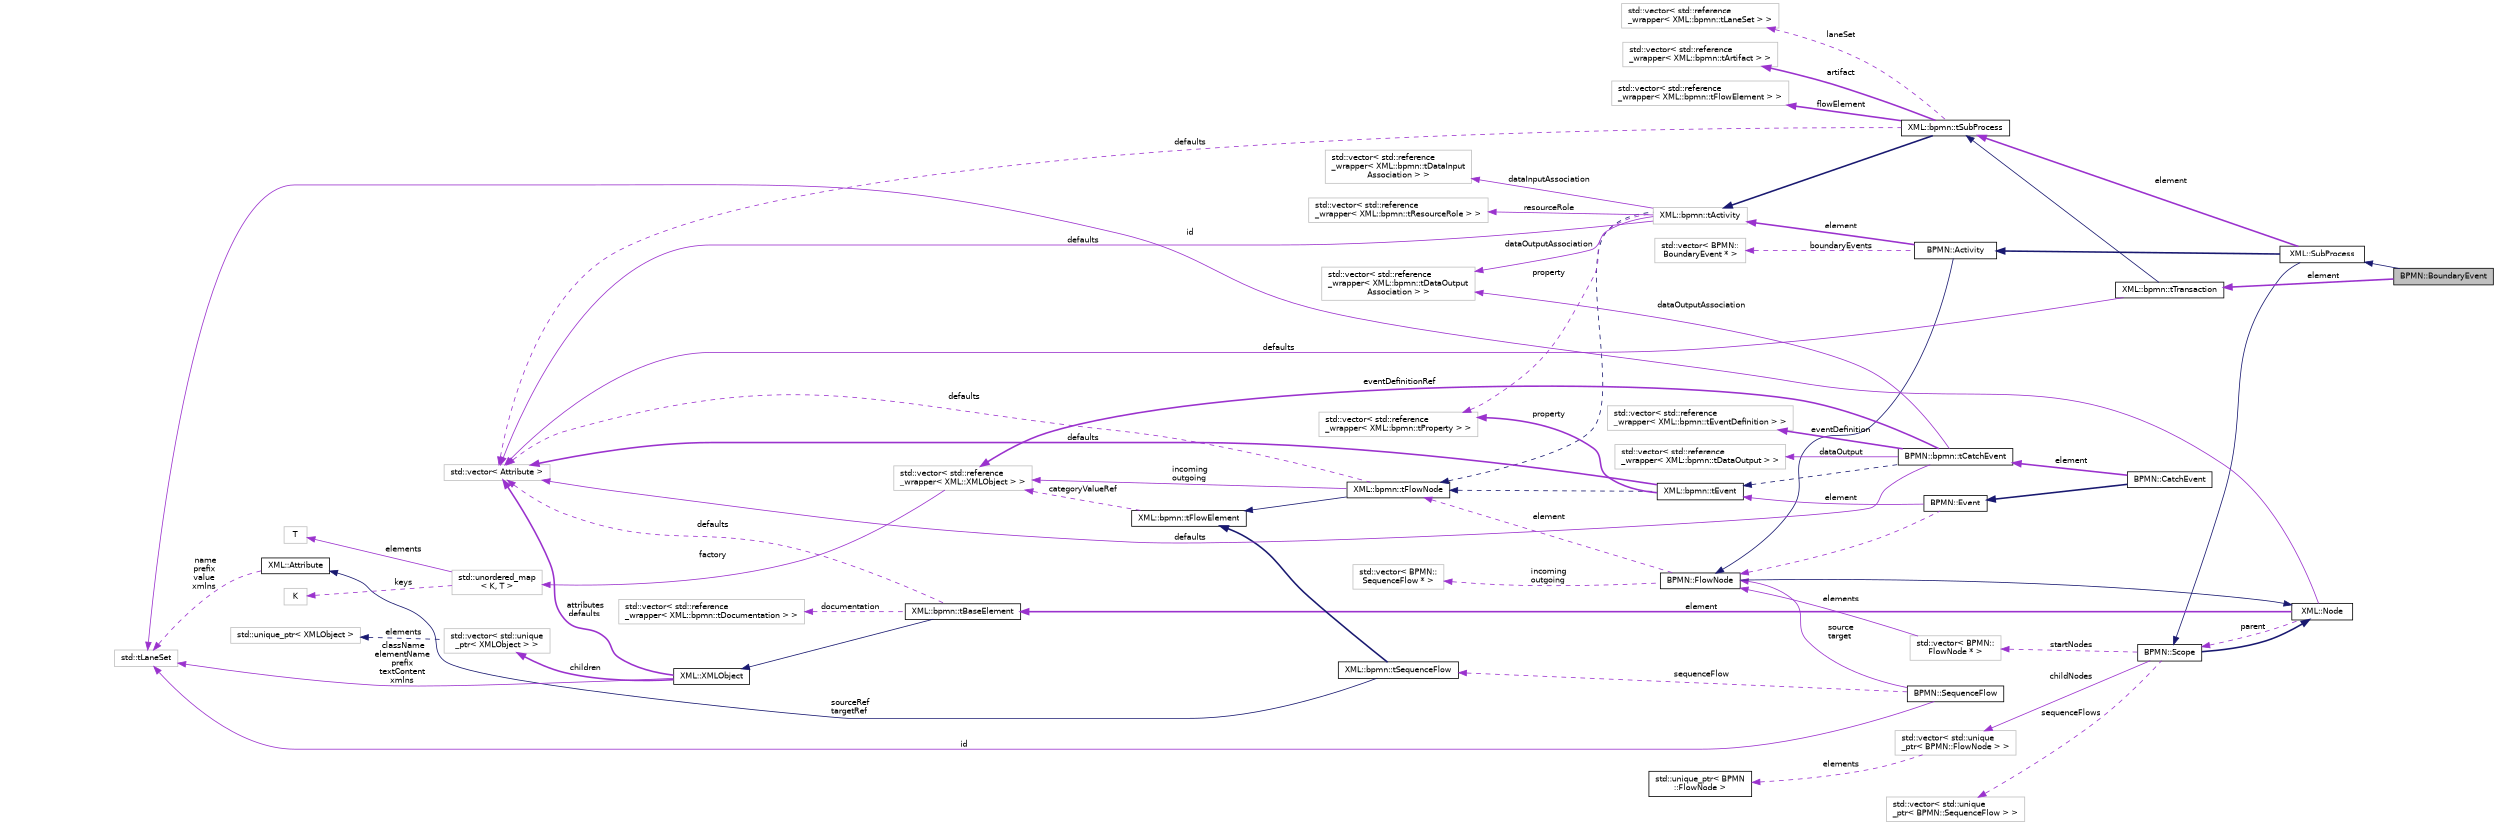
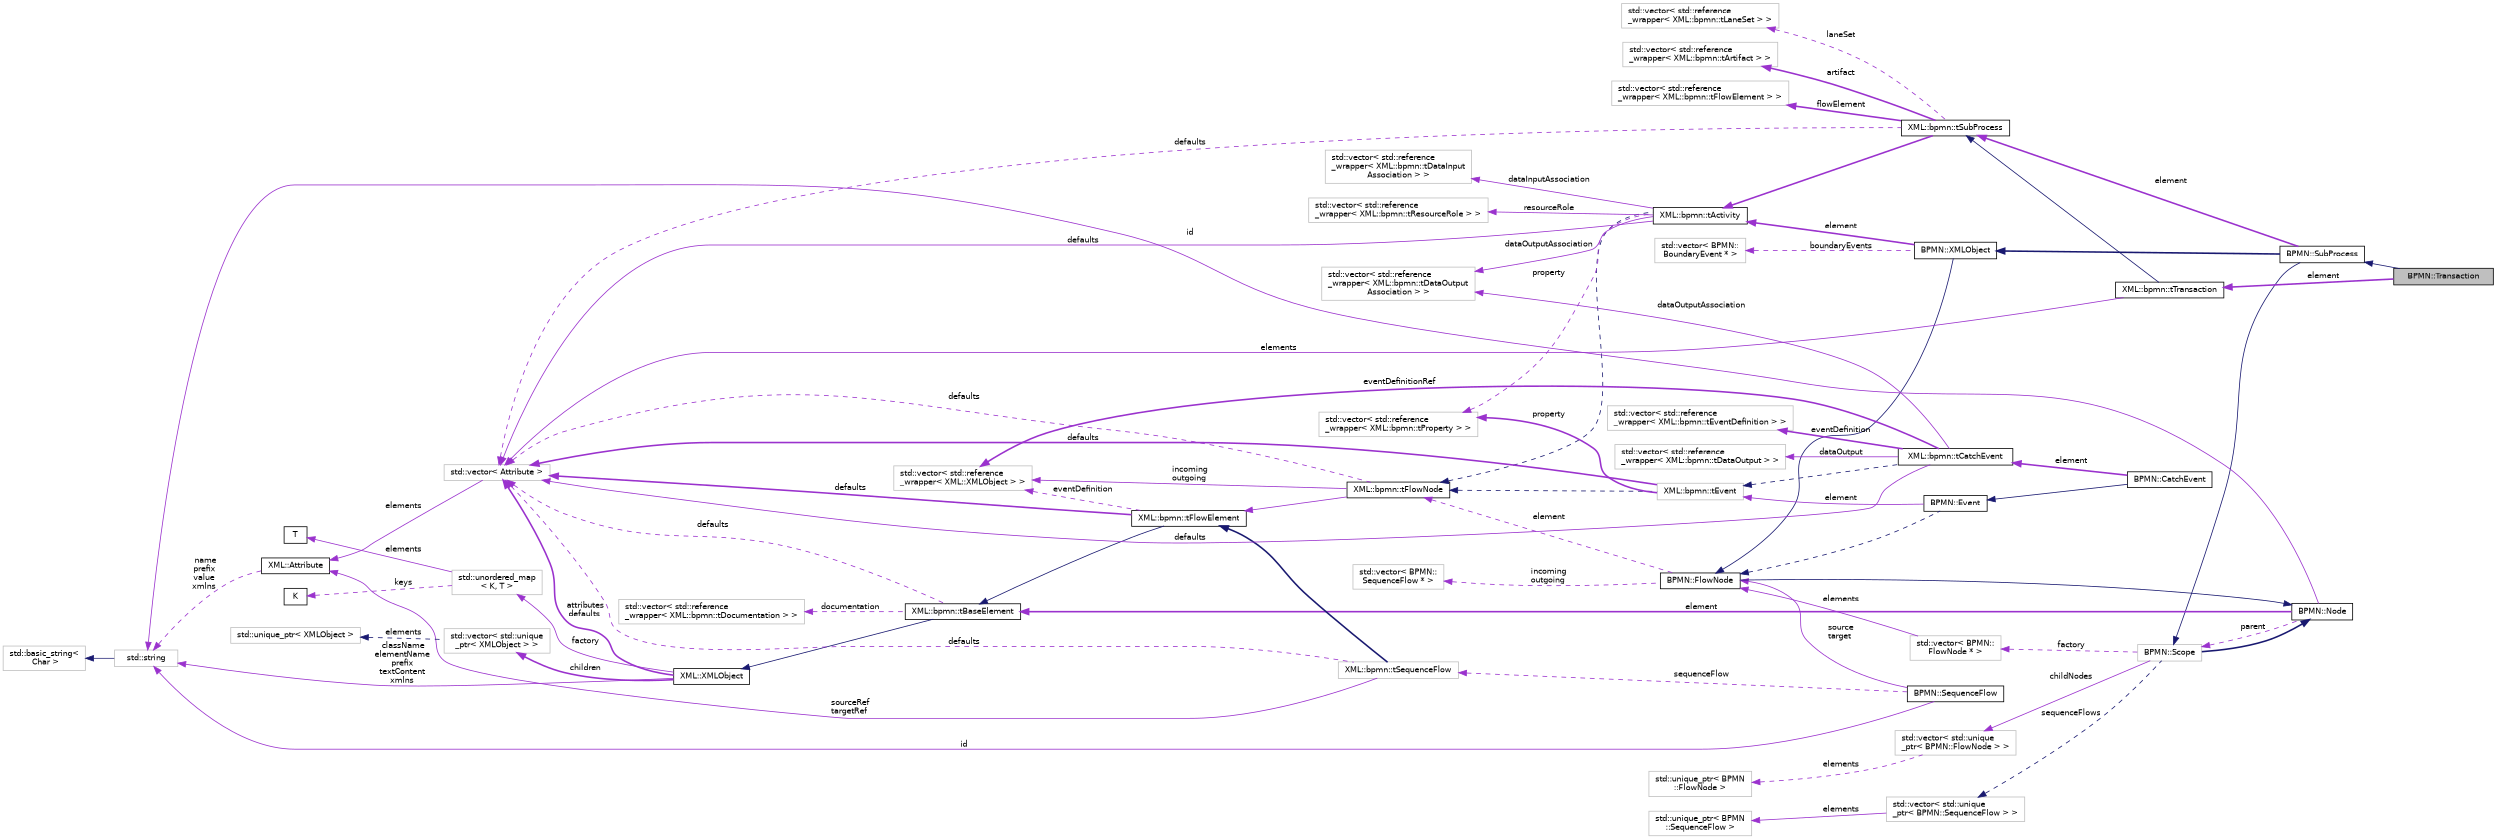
(1832, 170) -> (1832, 170)
(1700, 216) -> (1700, 216)
(1956, 251) -> (1956, 251)
(2322, 254) -> (2322, 254)
(2444, 277) -> (2444, 277)
(1277, 348) -> (1277, 348)
(1956, 457) -> (1956, 457)
(1082, 490) -> (1082, 490)
(1700, 492) -> (1700, 492)
(2061, 492) -> (2061, 492)
none -> (845, 494)
(1300, 503) -> (1300, 503)
none -> (411, 521)
(296, 535) -> (296, 535)
(1847, 549) -> (1847, 549)
none -> (1074, 561)
(756, 570) -> (587, 655)
(296, 597) -> (296, 597)
(2322, 612) -> (2322, 612)
(2070, 645) -> (2070, 645)
none -> (894, 646)
(2170, 653) -> (2170, 653)
none -> (44, 658)
(146, 658) -> (146, 658)
(1398, 670) -> (1398, 670)
(838, 718) -> (838, 718)
(2079, 734) -> (2079, 734)
(1700, 784) -> (1700, 784)
none -> (1700, 823)
